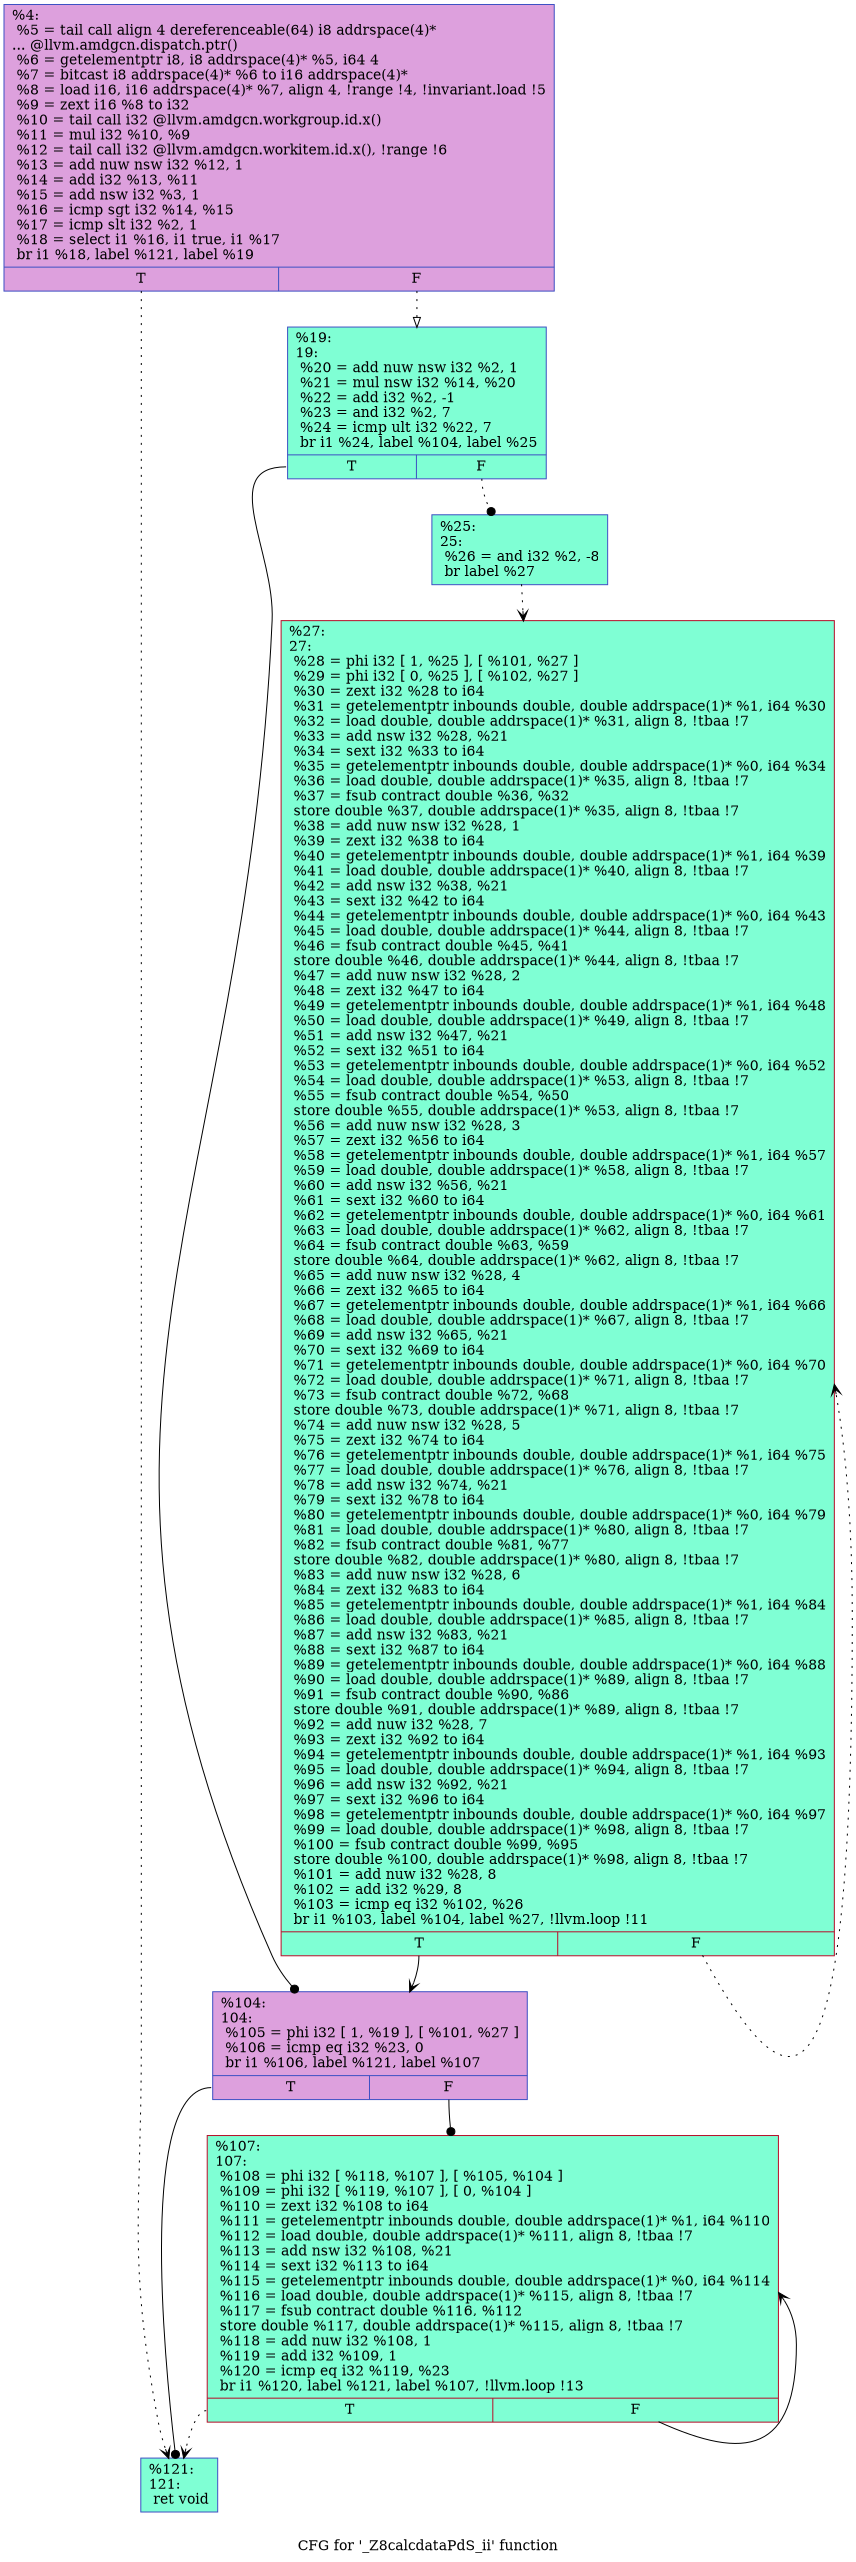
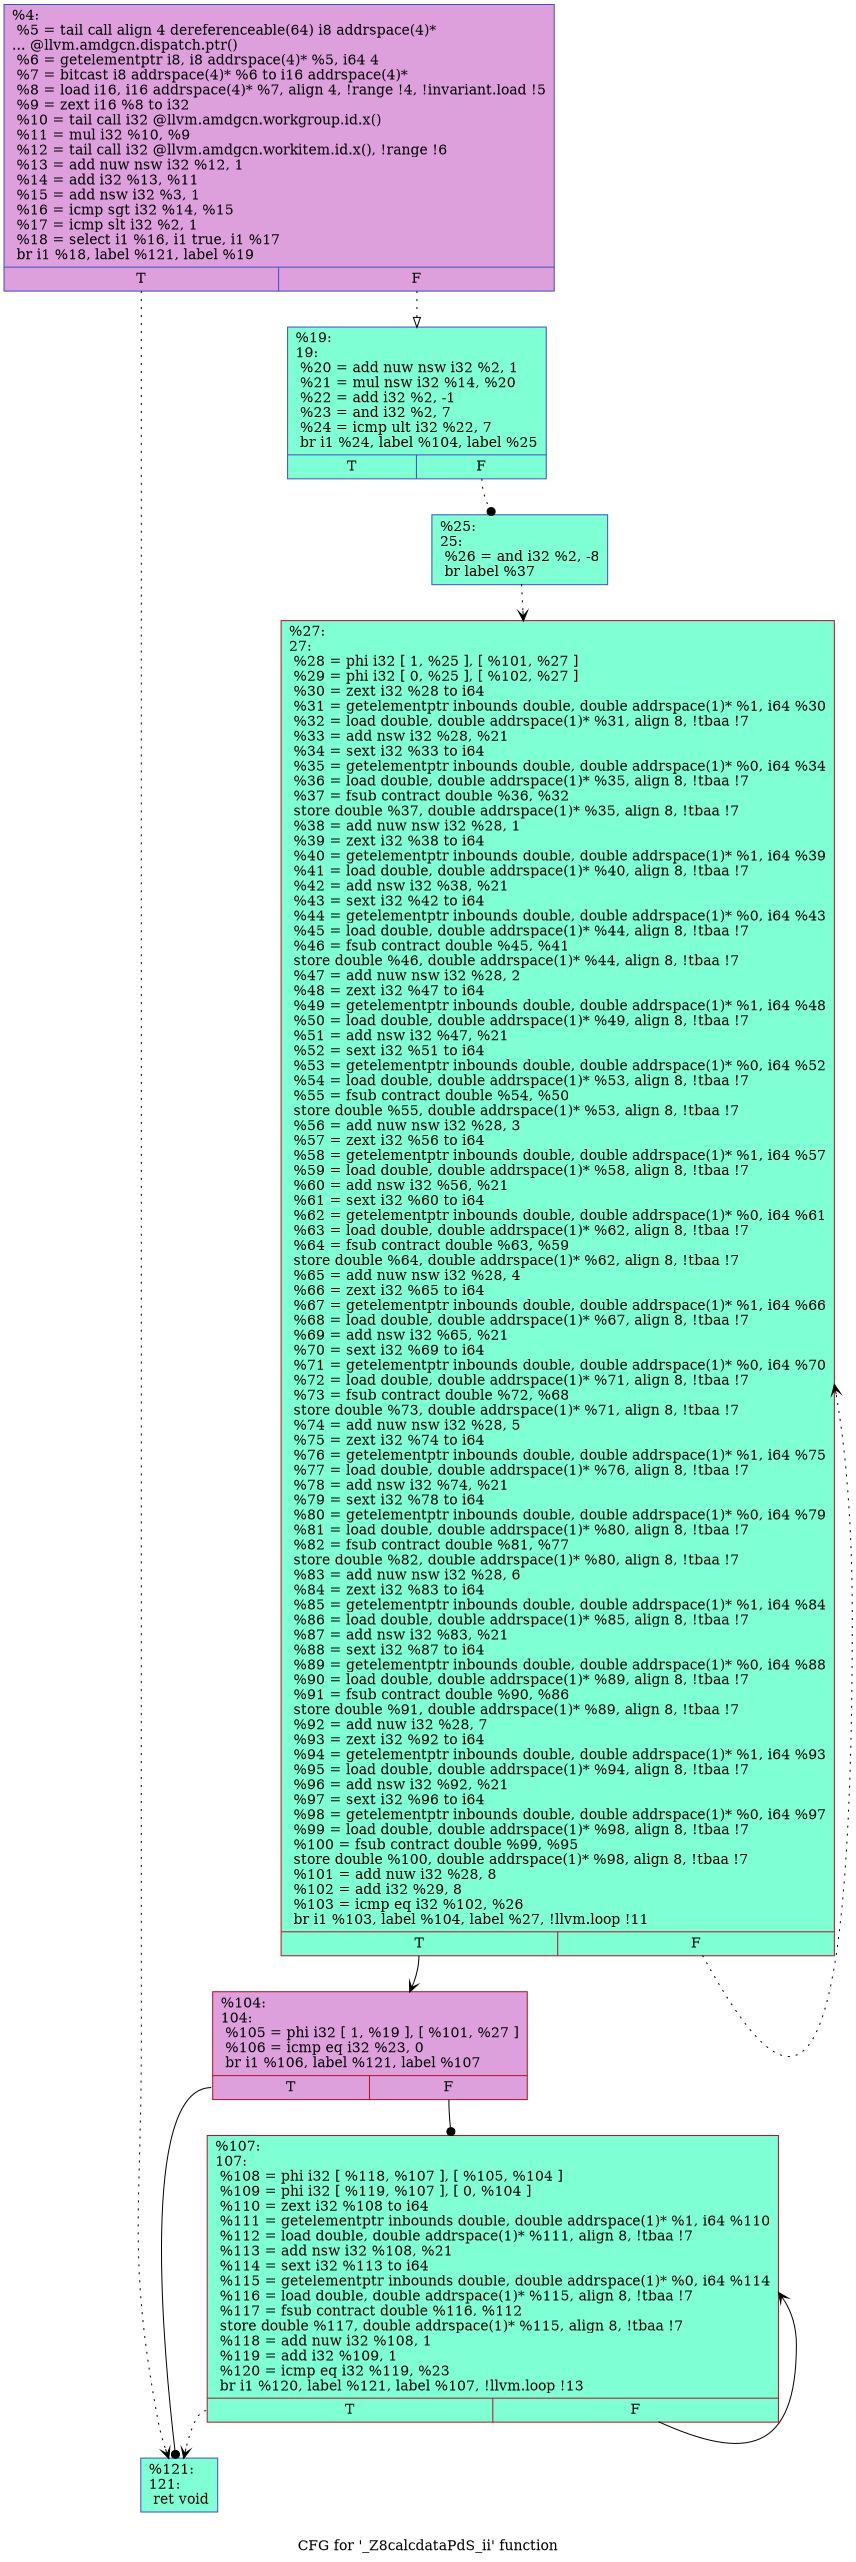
(488, 572) -> (488, 572)
(186, 1224) -> none
(370, 2046) -> (370, 2046)
